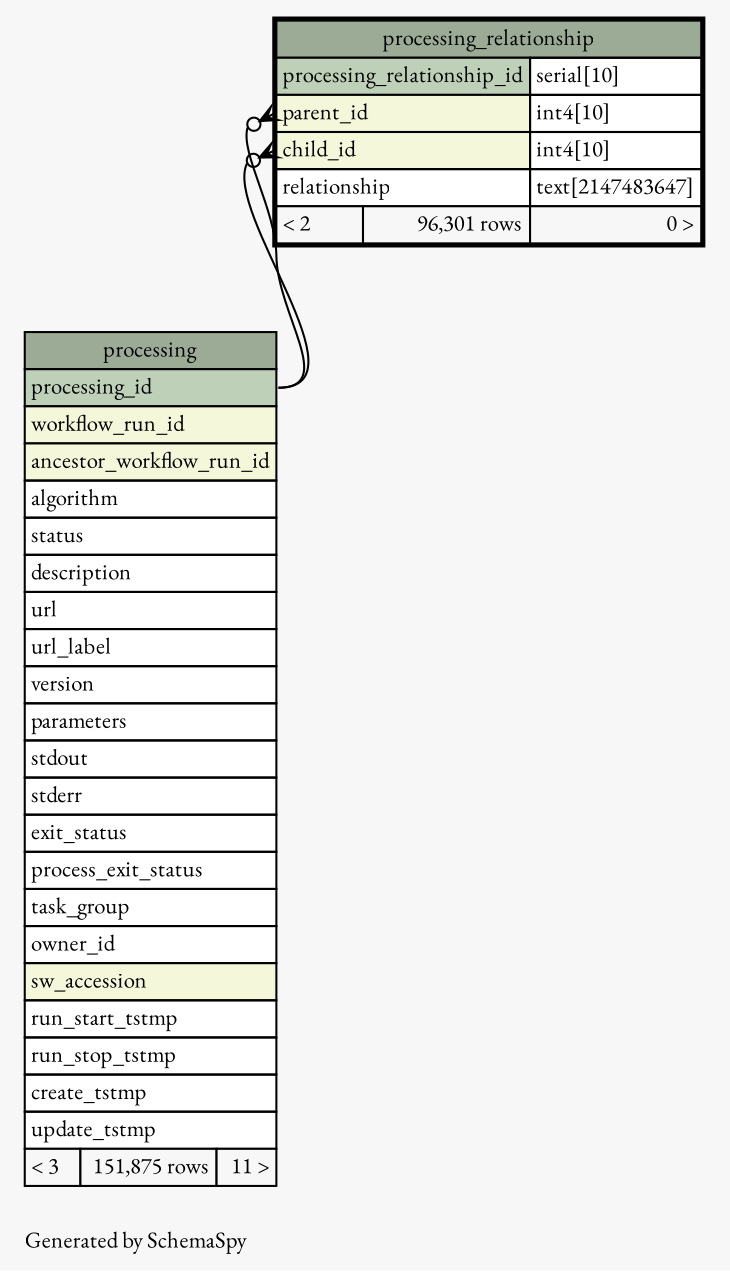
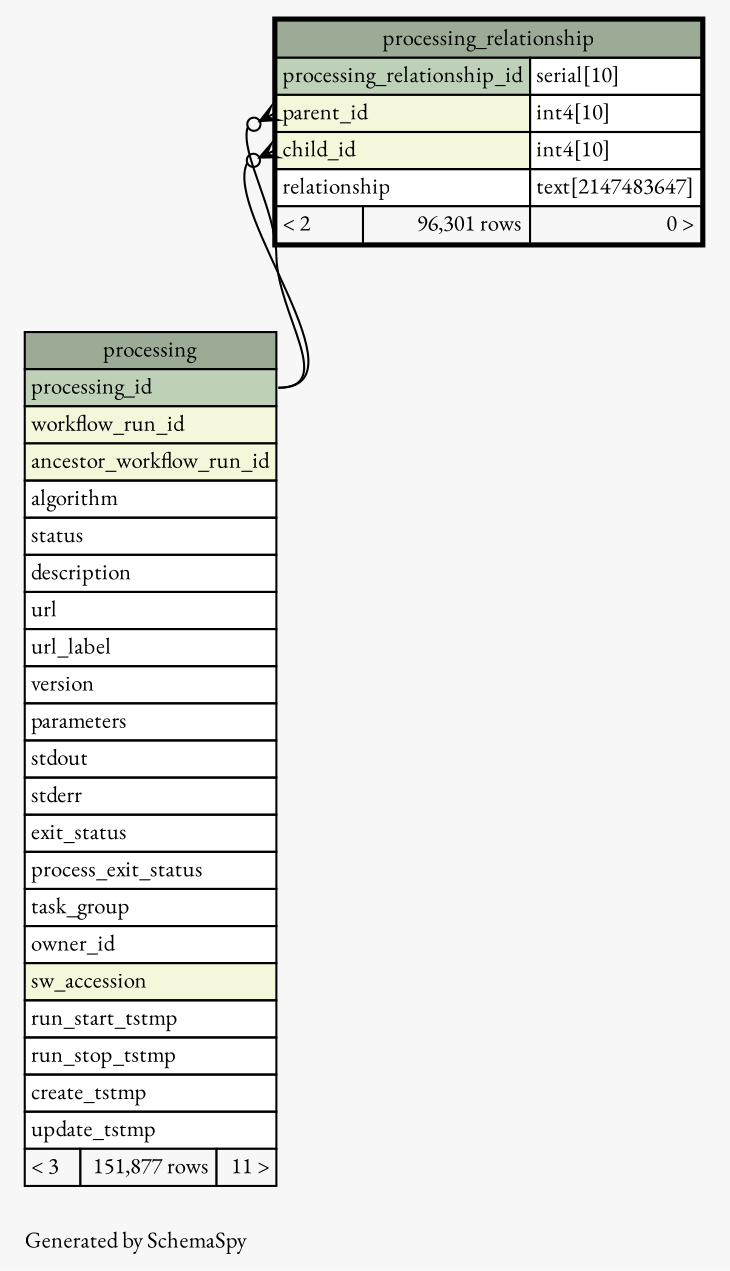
(152, 1166) -> (152, 1166)
